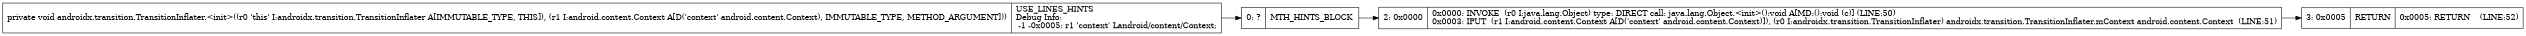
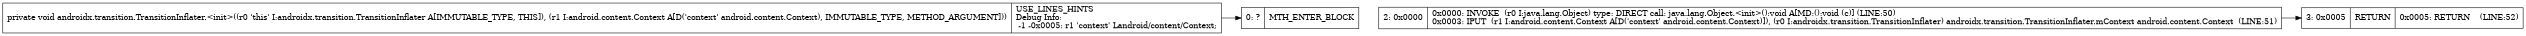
(1311, 18) -> (1312, 18)
(1366, 18) -> none
